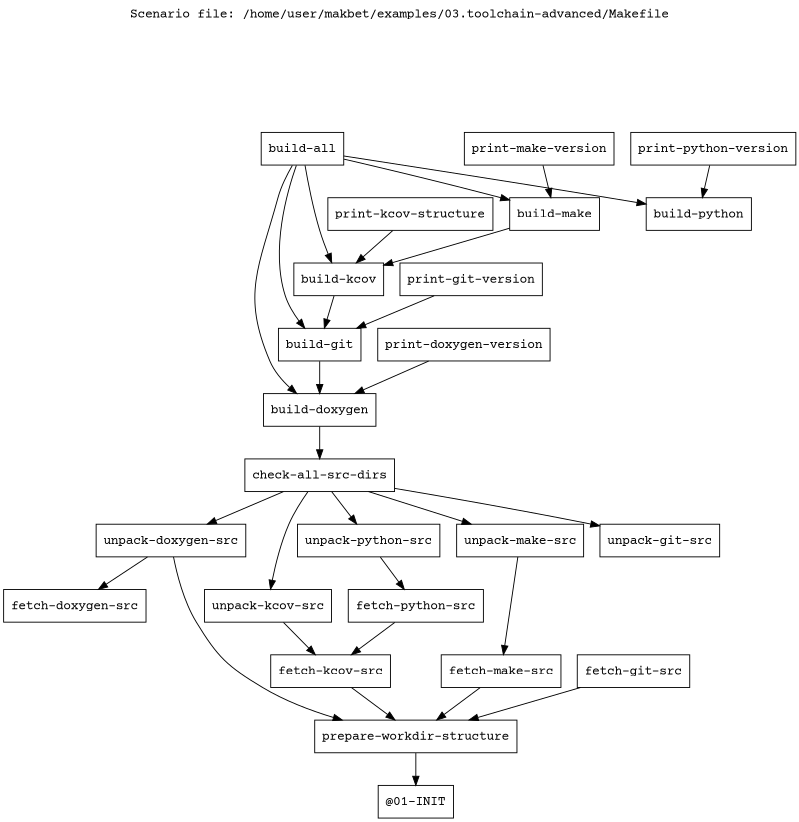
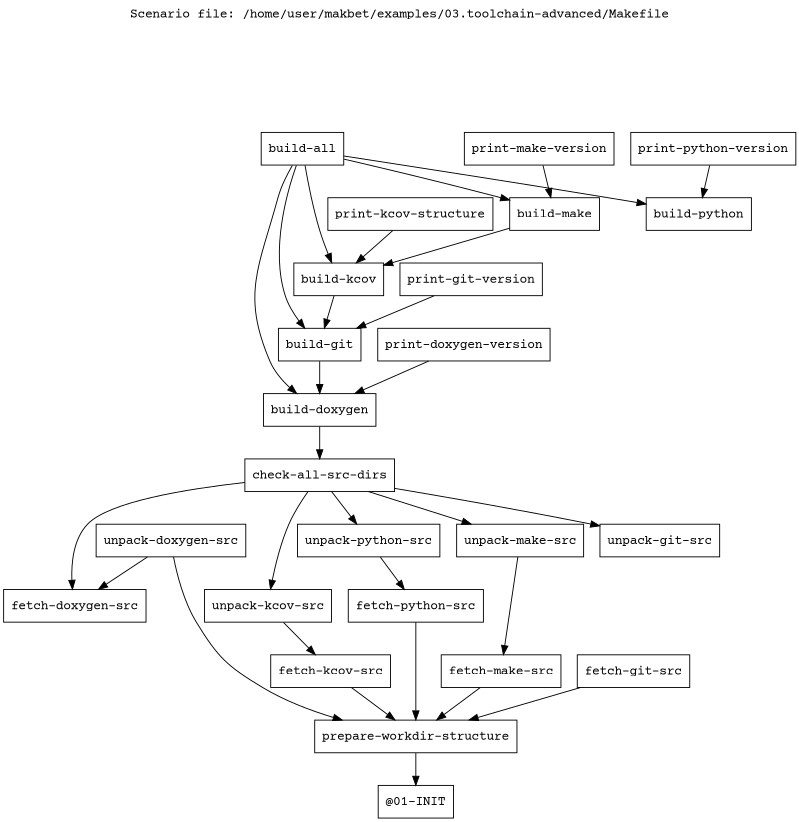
(249, 506) -> (135, 502)
(377, 636) -> (416, 666)
